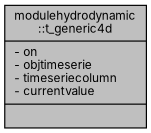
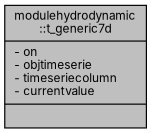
(76, 29) -> (76, 29)
